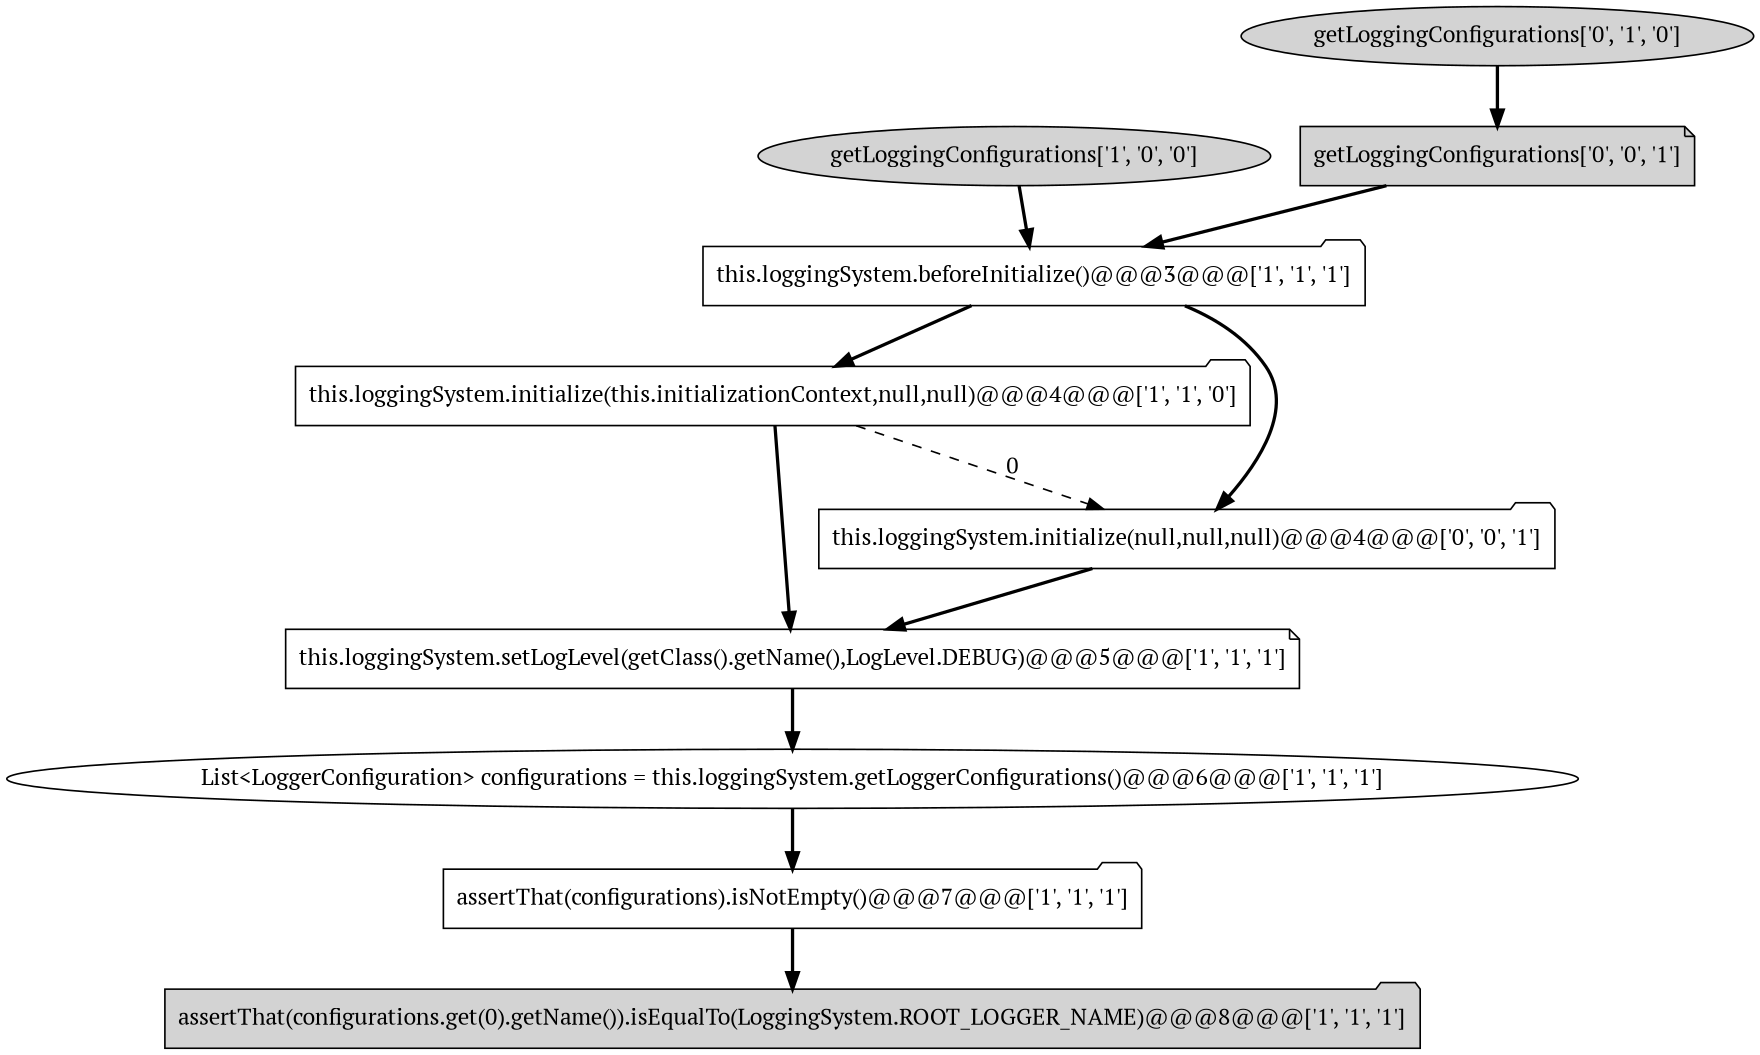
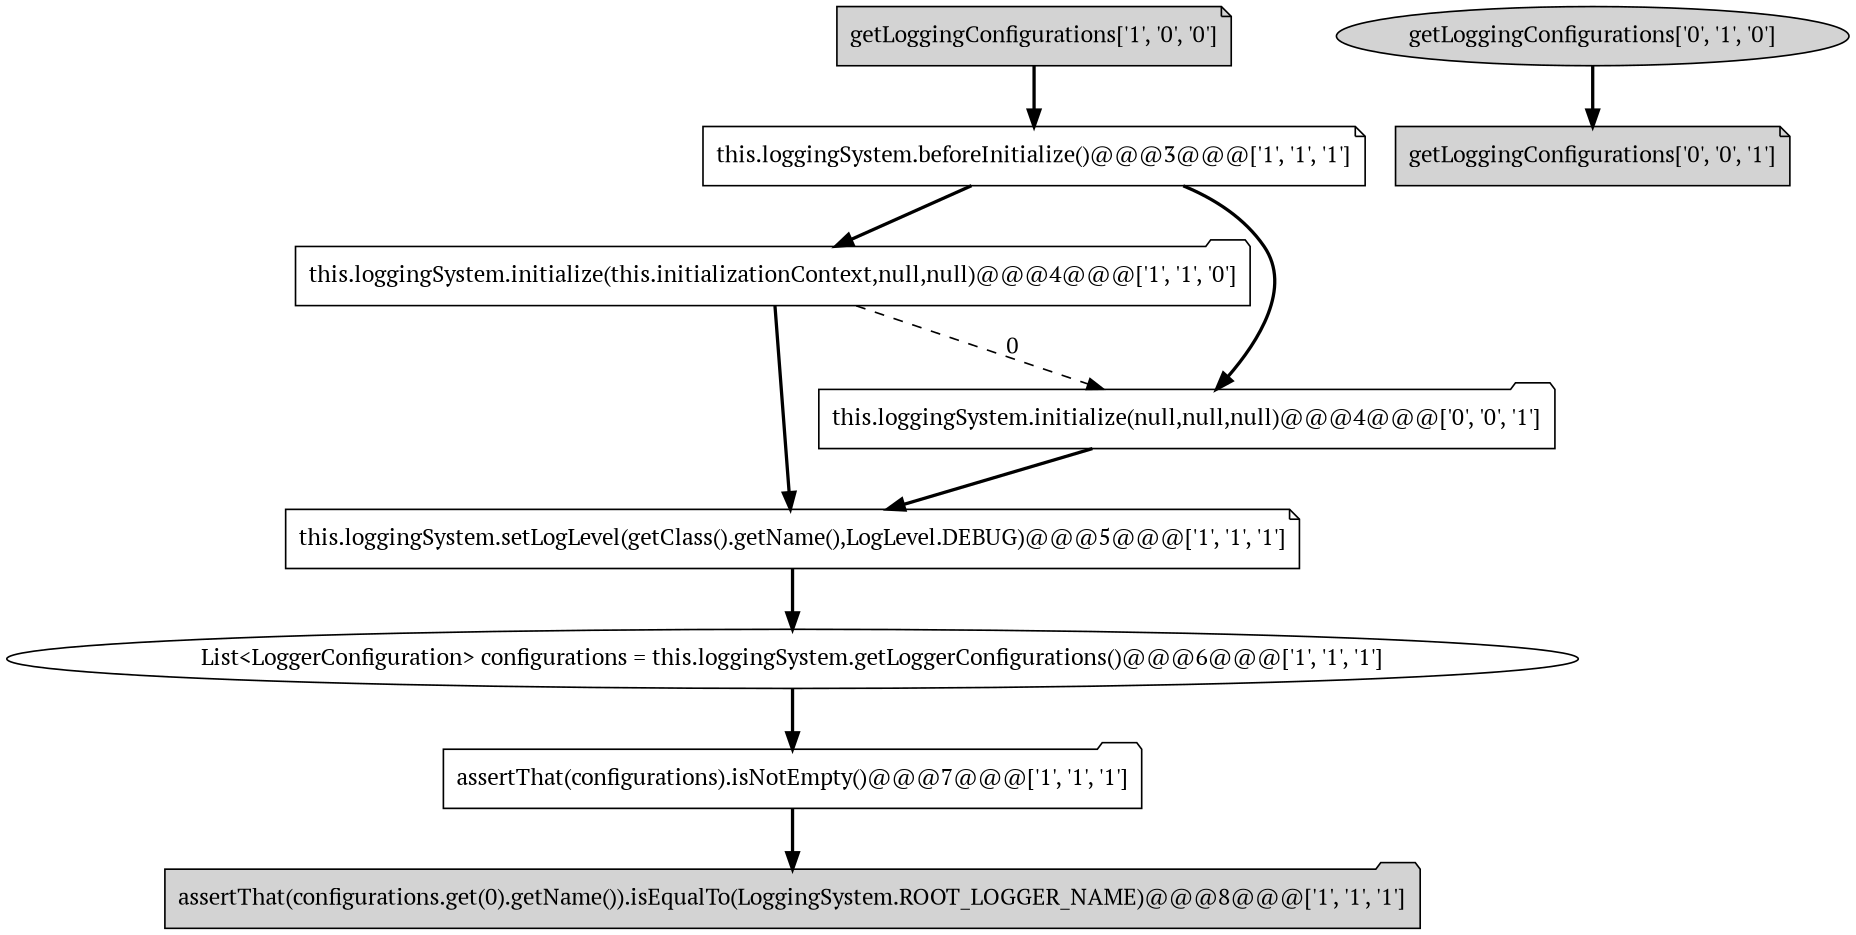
(1014, 156) -> (1034, 36)
(1274, 214) -> none
(1034, 276) -> (1034, 156)
